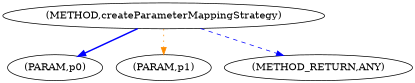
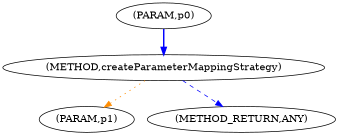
(111, 41) -> (164, 38)
